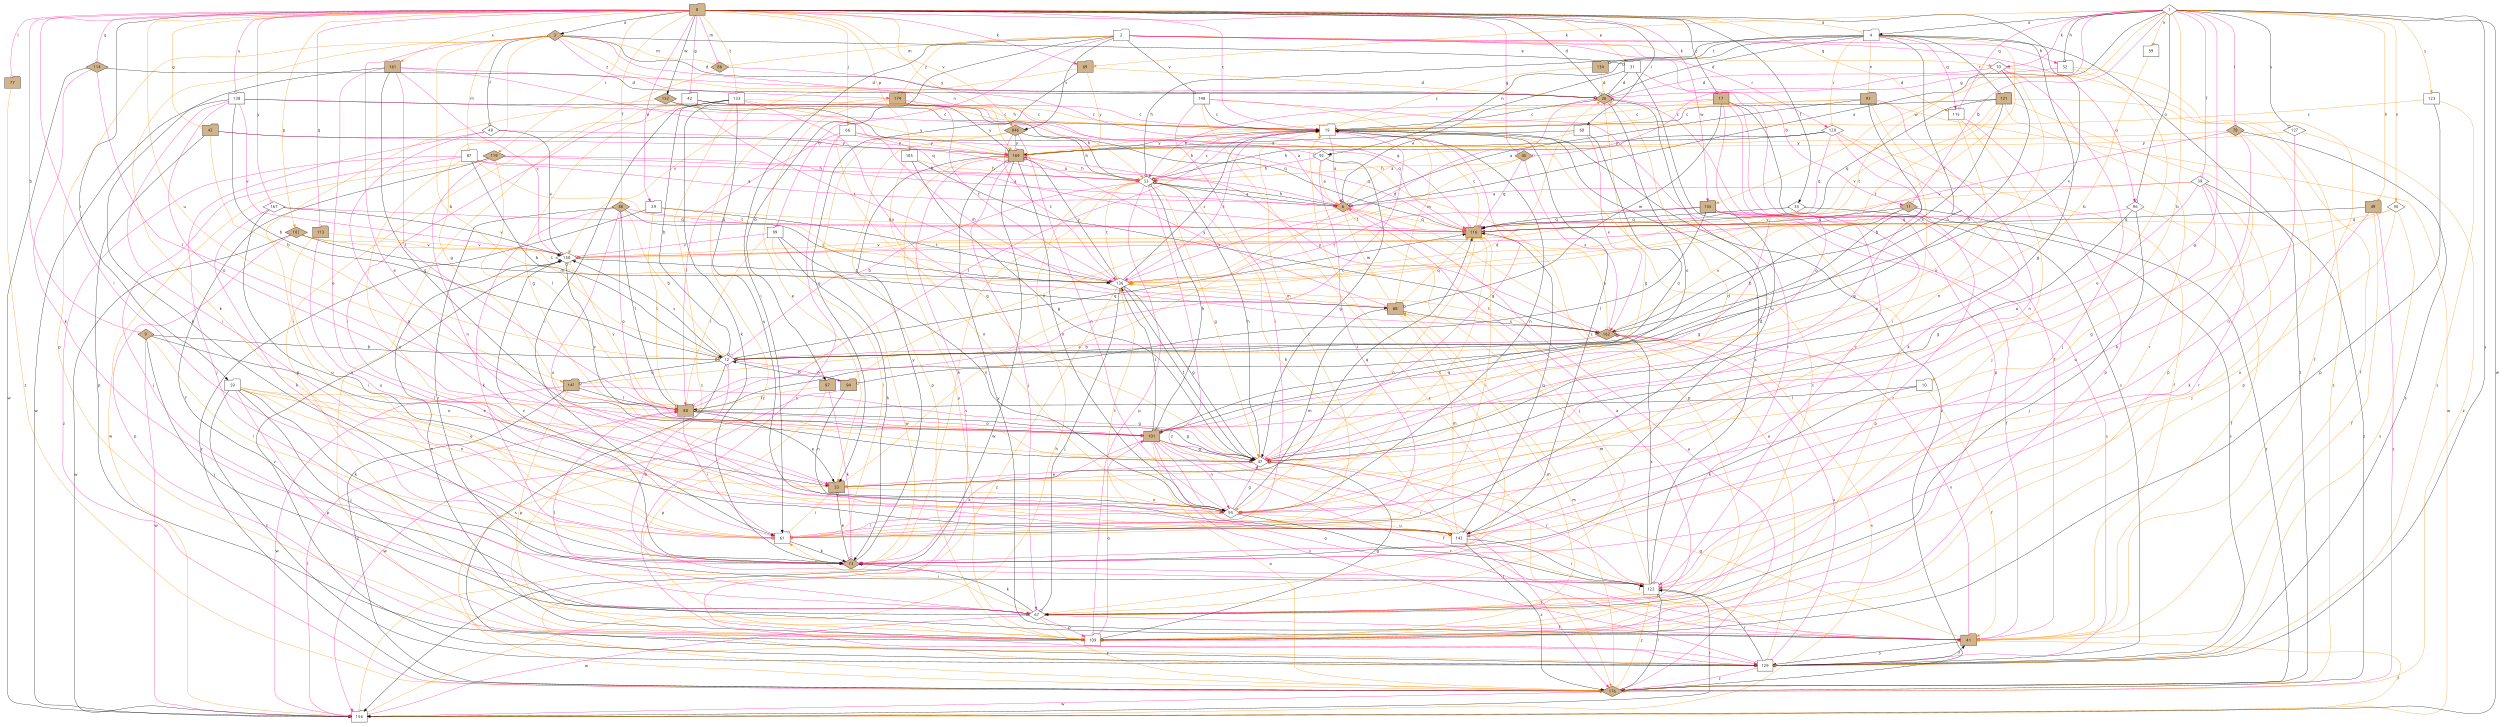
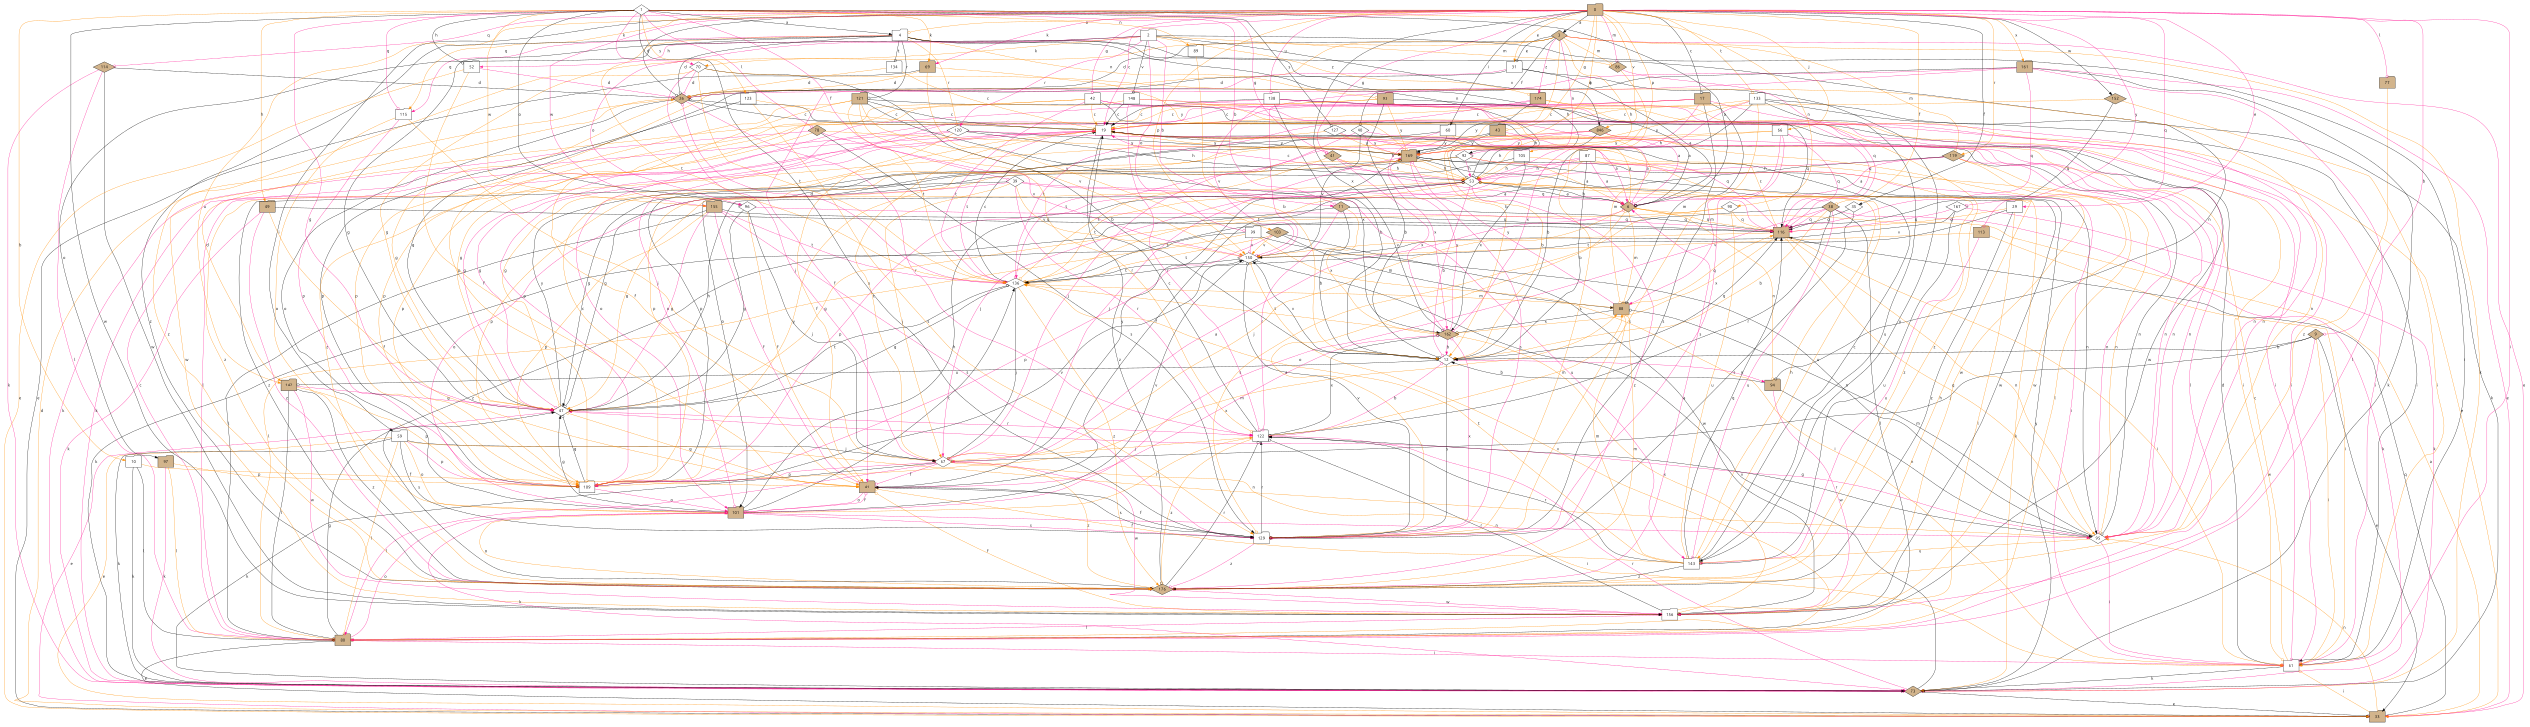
(1600, 67) -> (894, 67)
(479, 68) -> (1781, 54)
(1077, 219) -> (615, 202)
(1098, 310) -> (348, 172)
(387, 667) -> (1842, 488)
